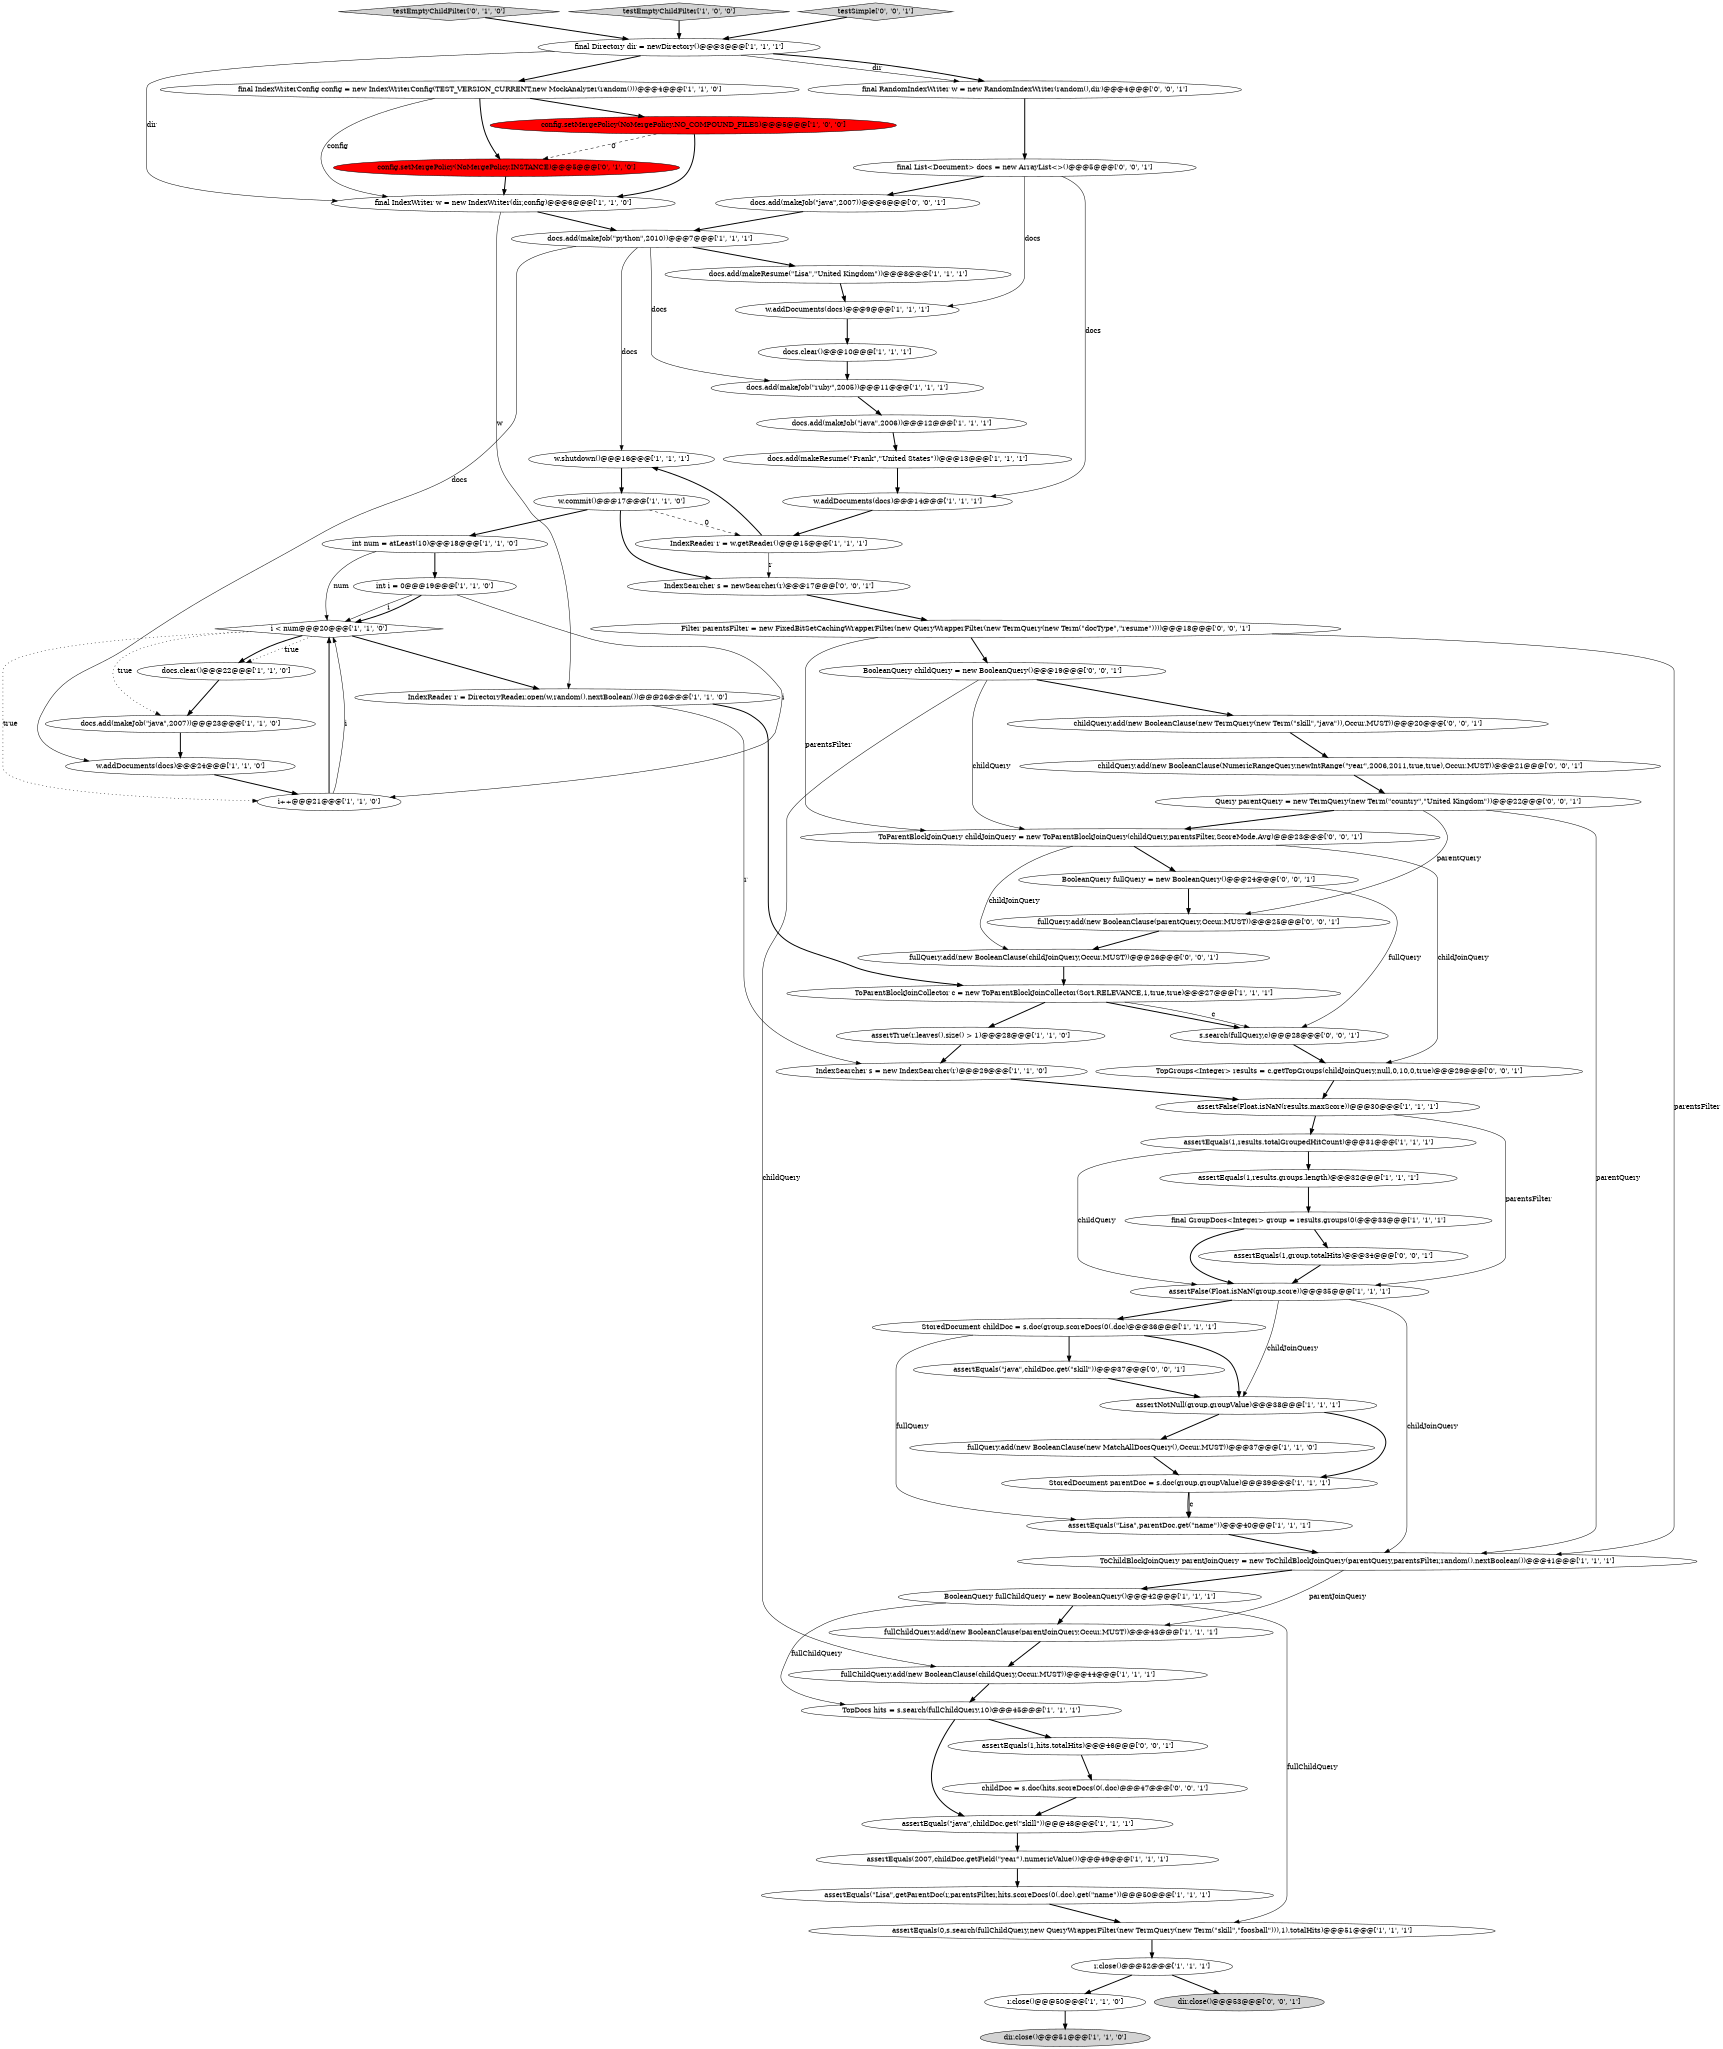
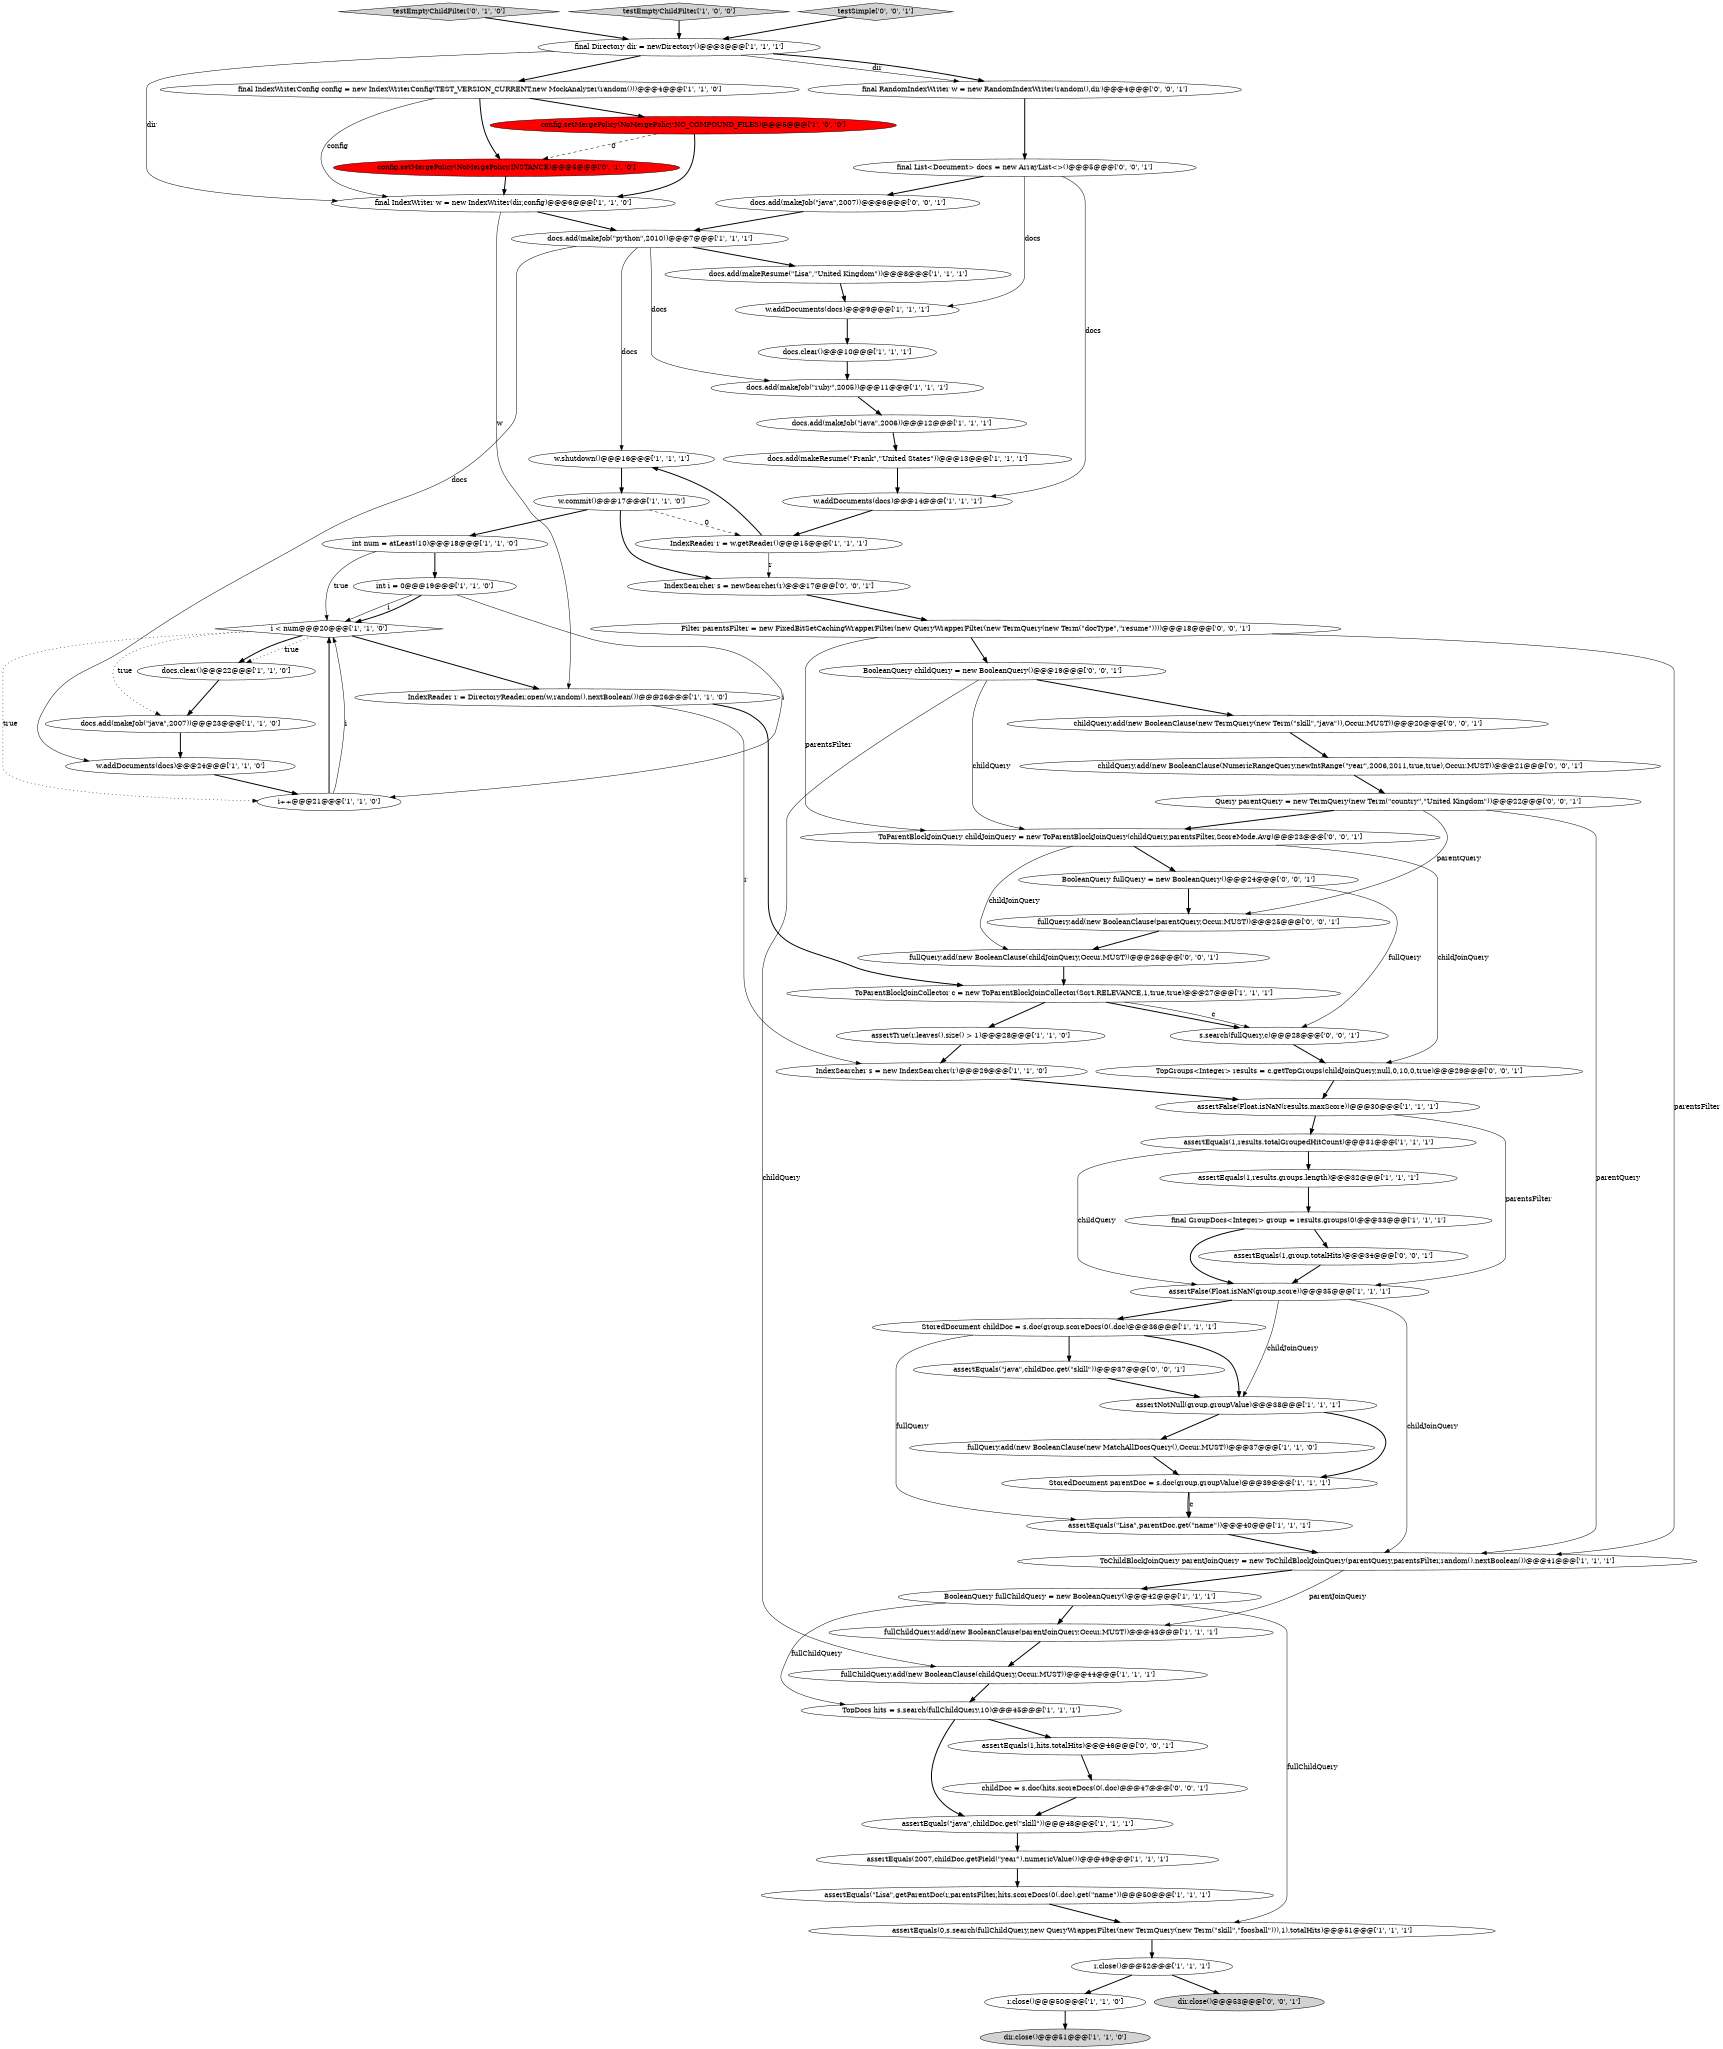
(341, 586) -> (341, 586)
